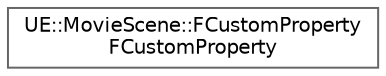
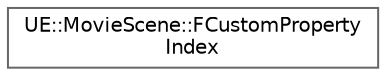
(193, 38) -> (193, 38)
